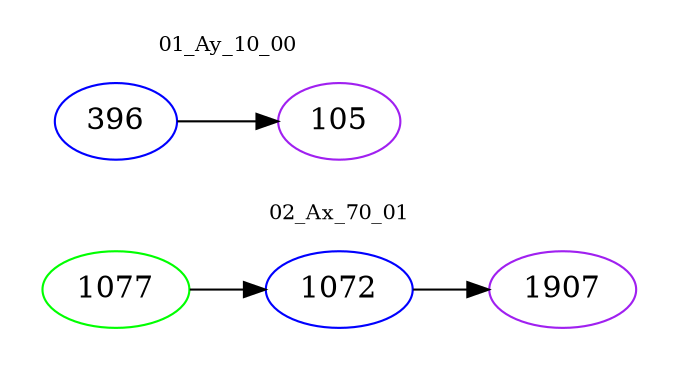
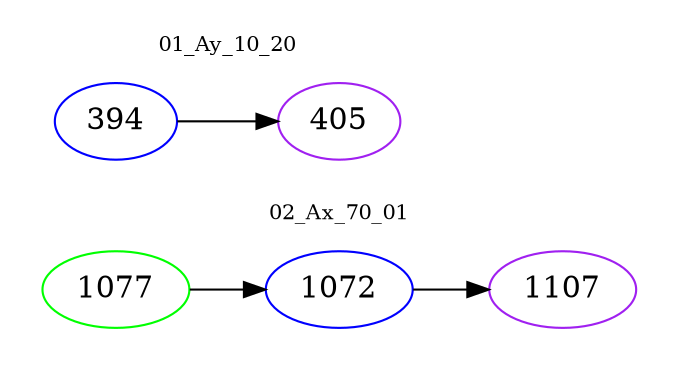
(228, 46) -> (228, 46)
(116, 121) -> (116, 121)
(339, 121) -> (339, 121)
(563, 290) -> (563, 290)
